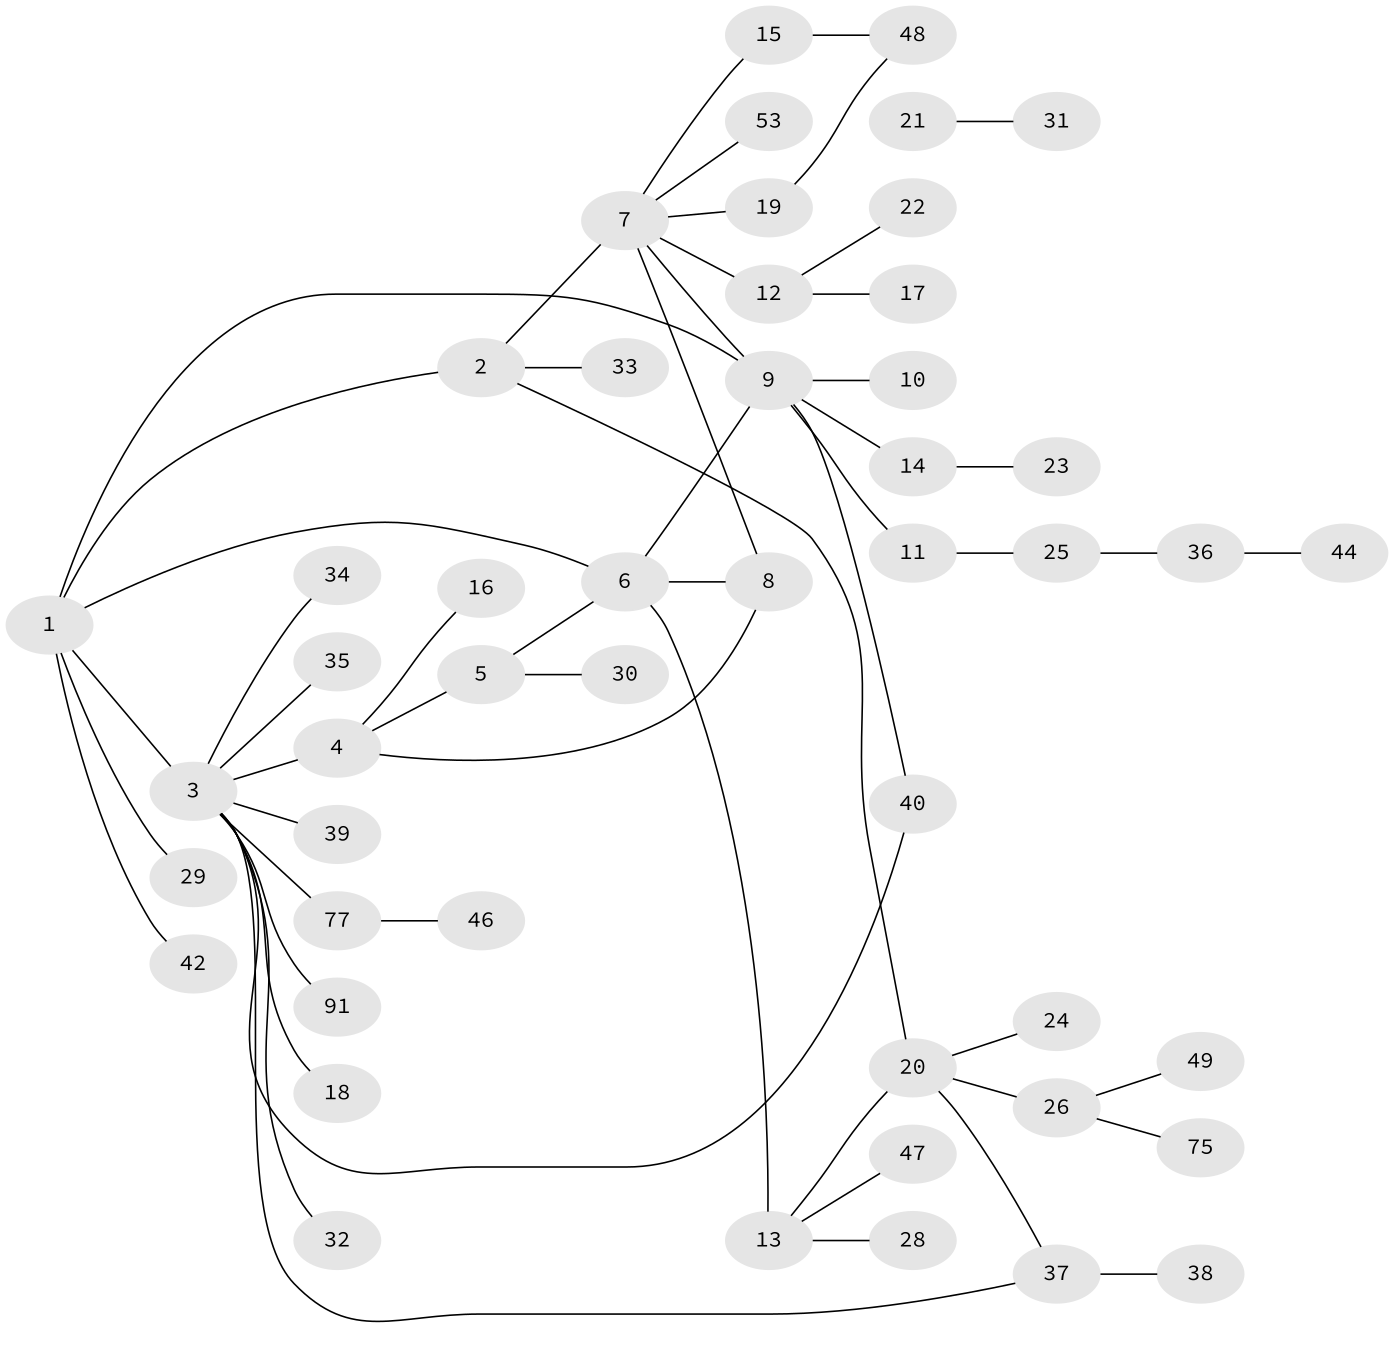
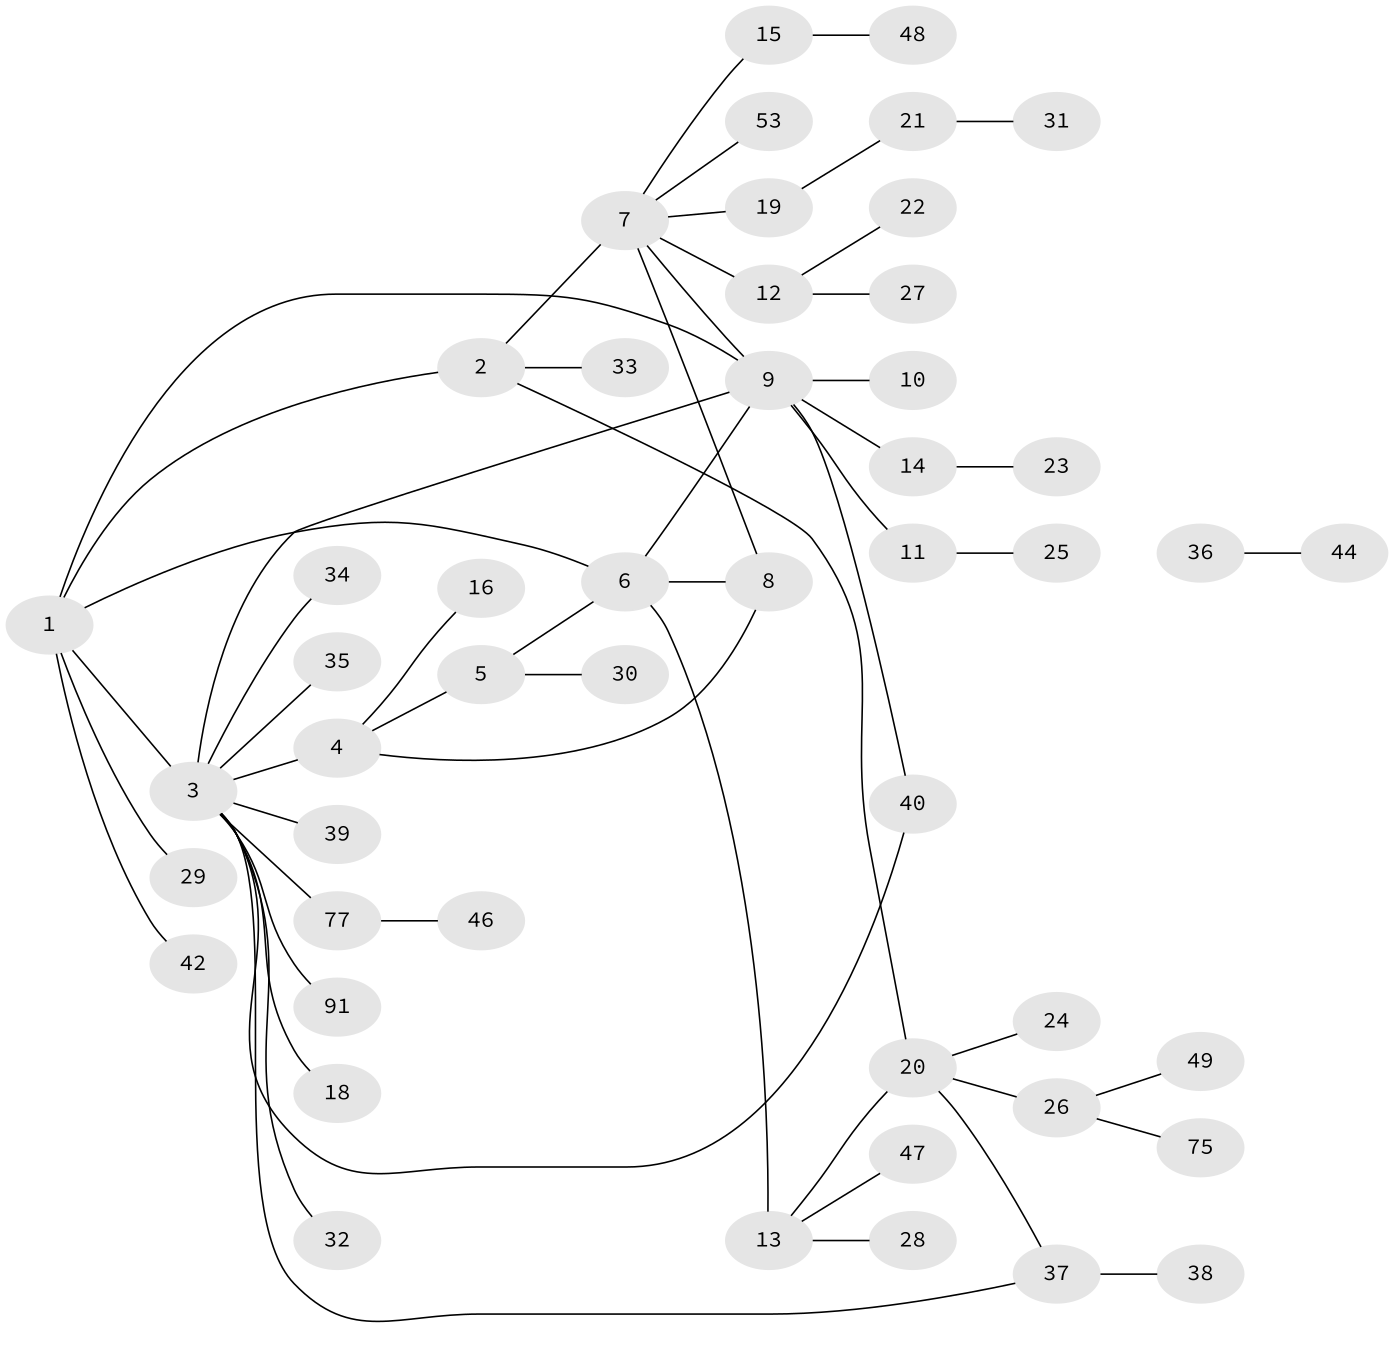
(841, 121) -> (841, 165)
(913, 294) -> (913, 294)
none -> (390, 499)
(1129, 553) -> none
